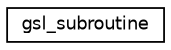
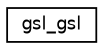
(86, 25) -> (52, 25)
